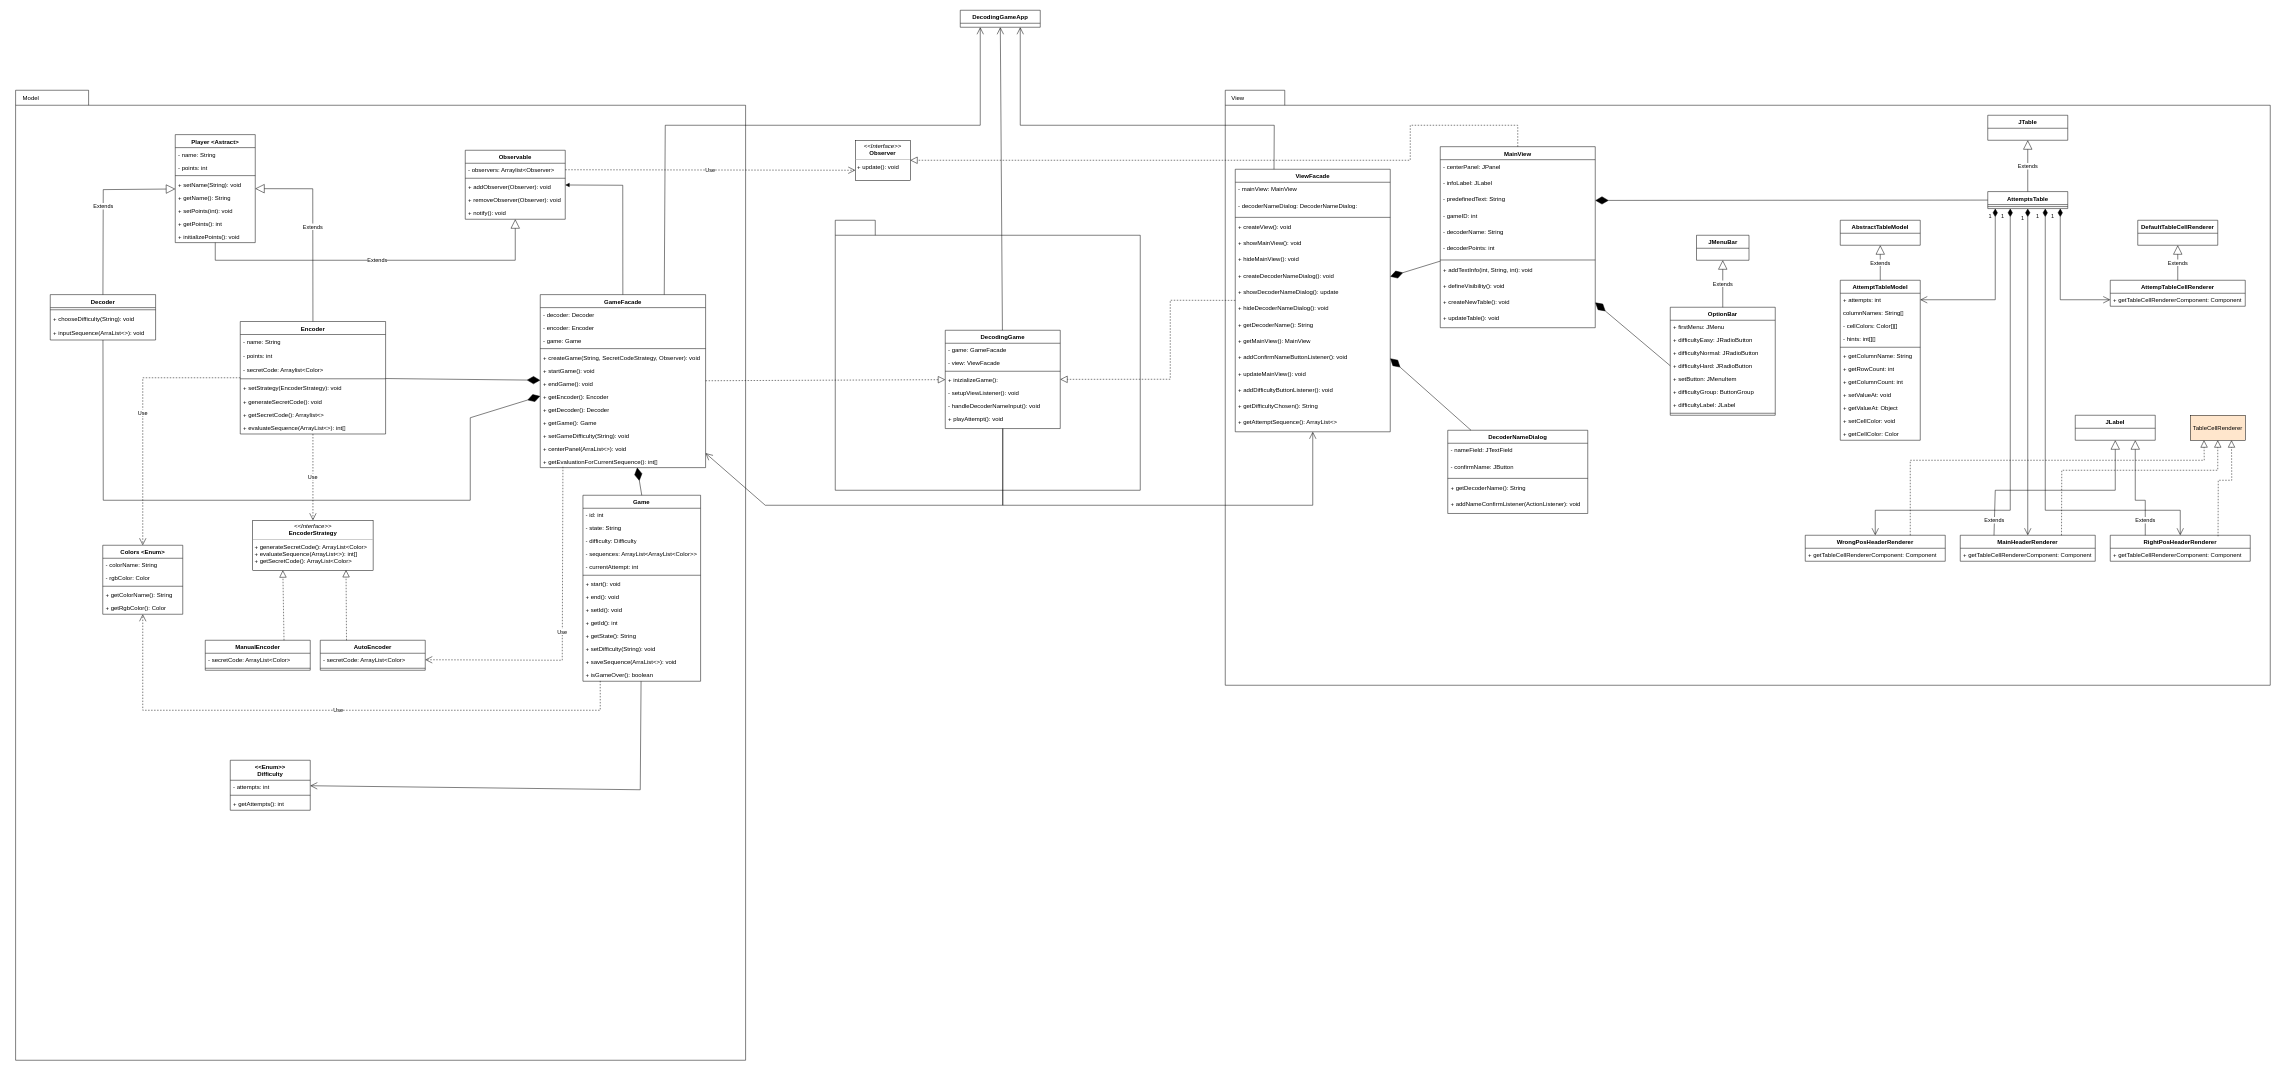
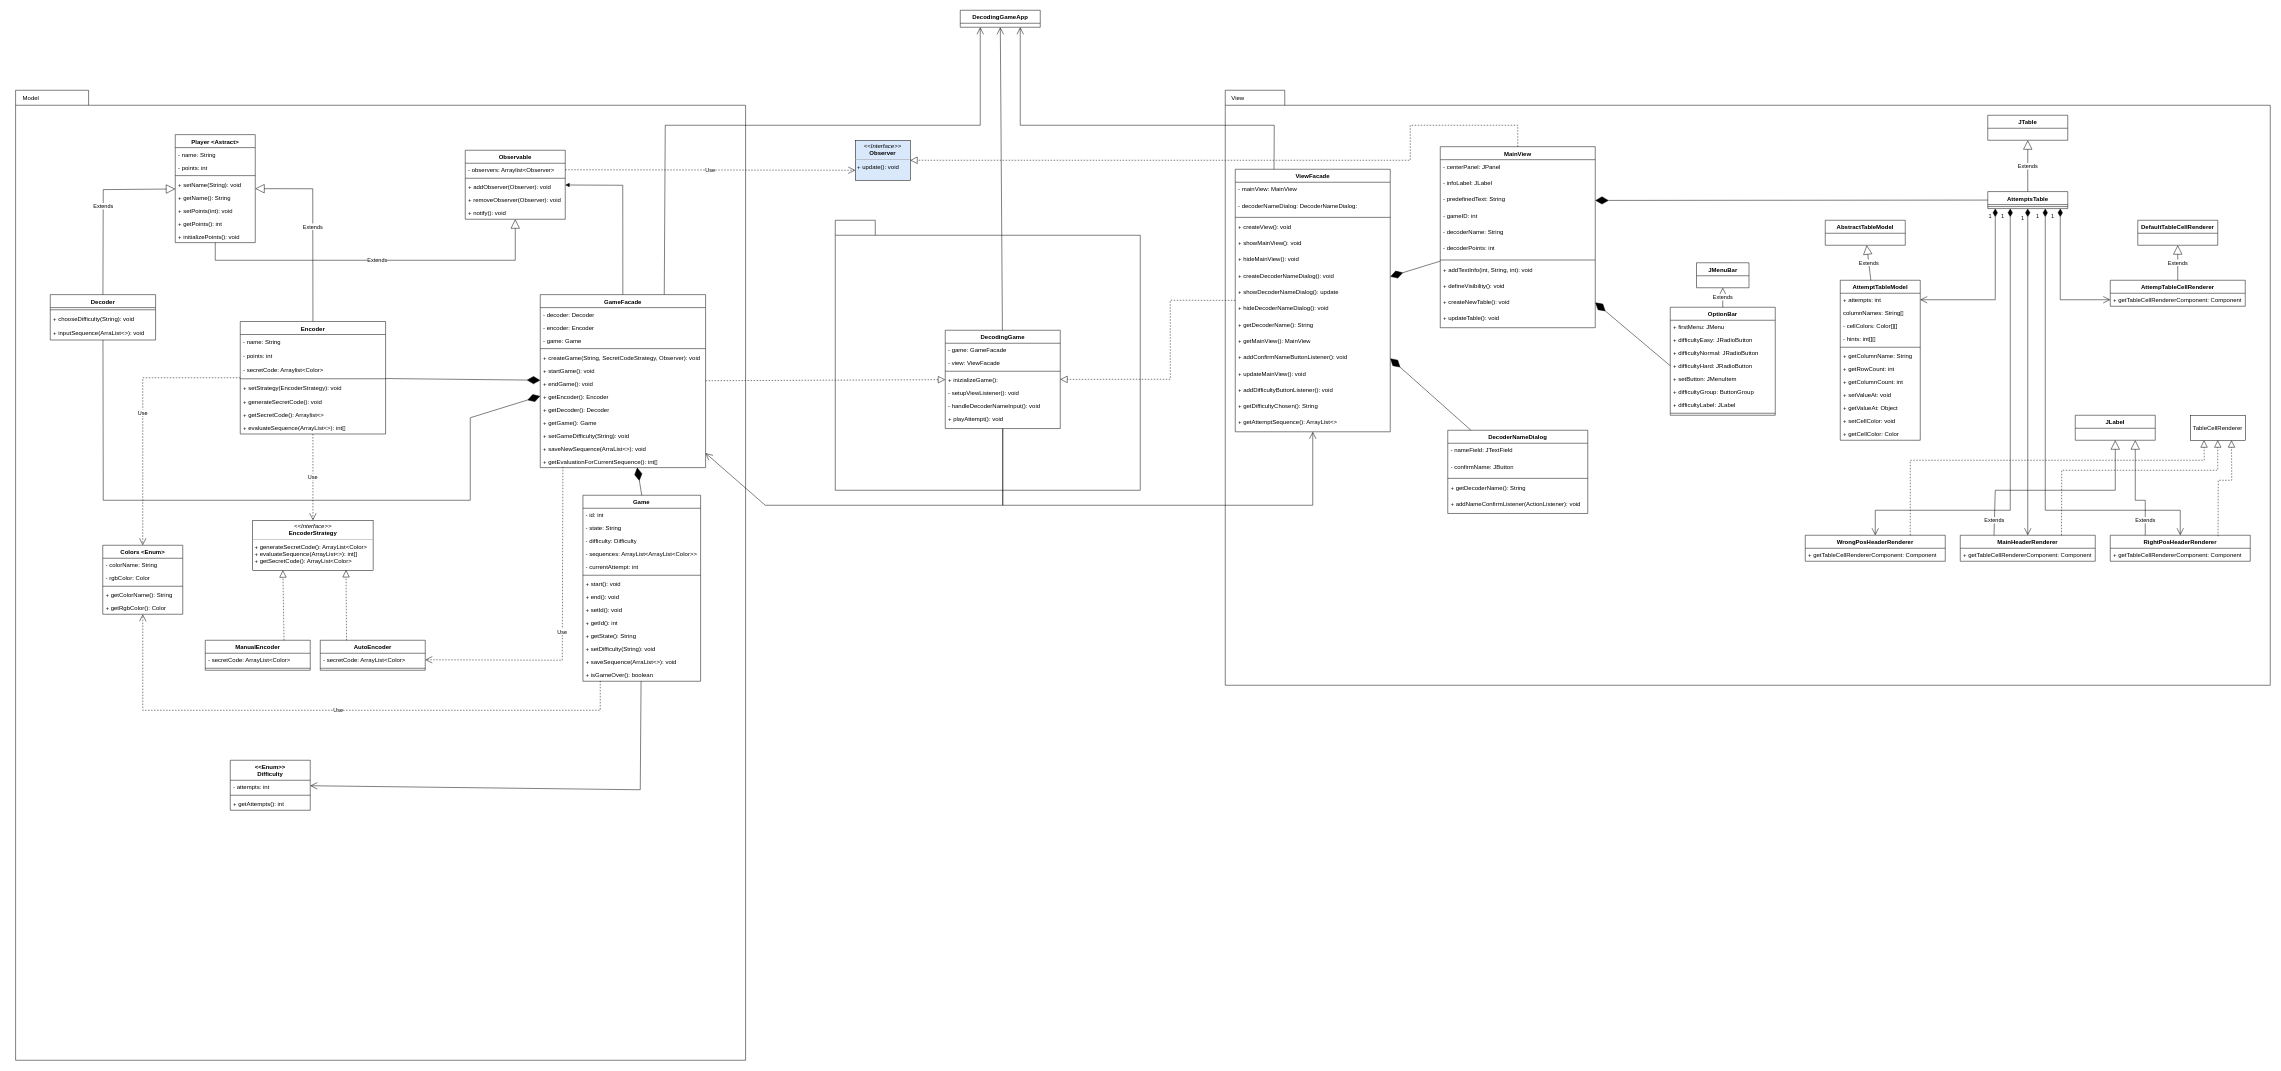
(883, 160) -> (883, 160)
(1880, 233) -> (1865, 233)
(1723, 248) -> (1723, 275)
(2218, 428) -> (2218, 428)
(591, 449) -> (598, 449)
